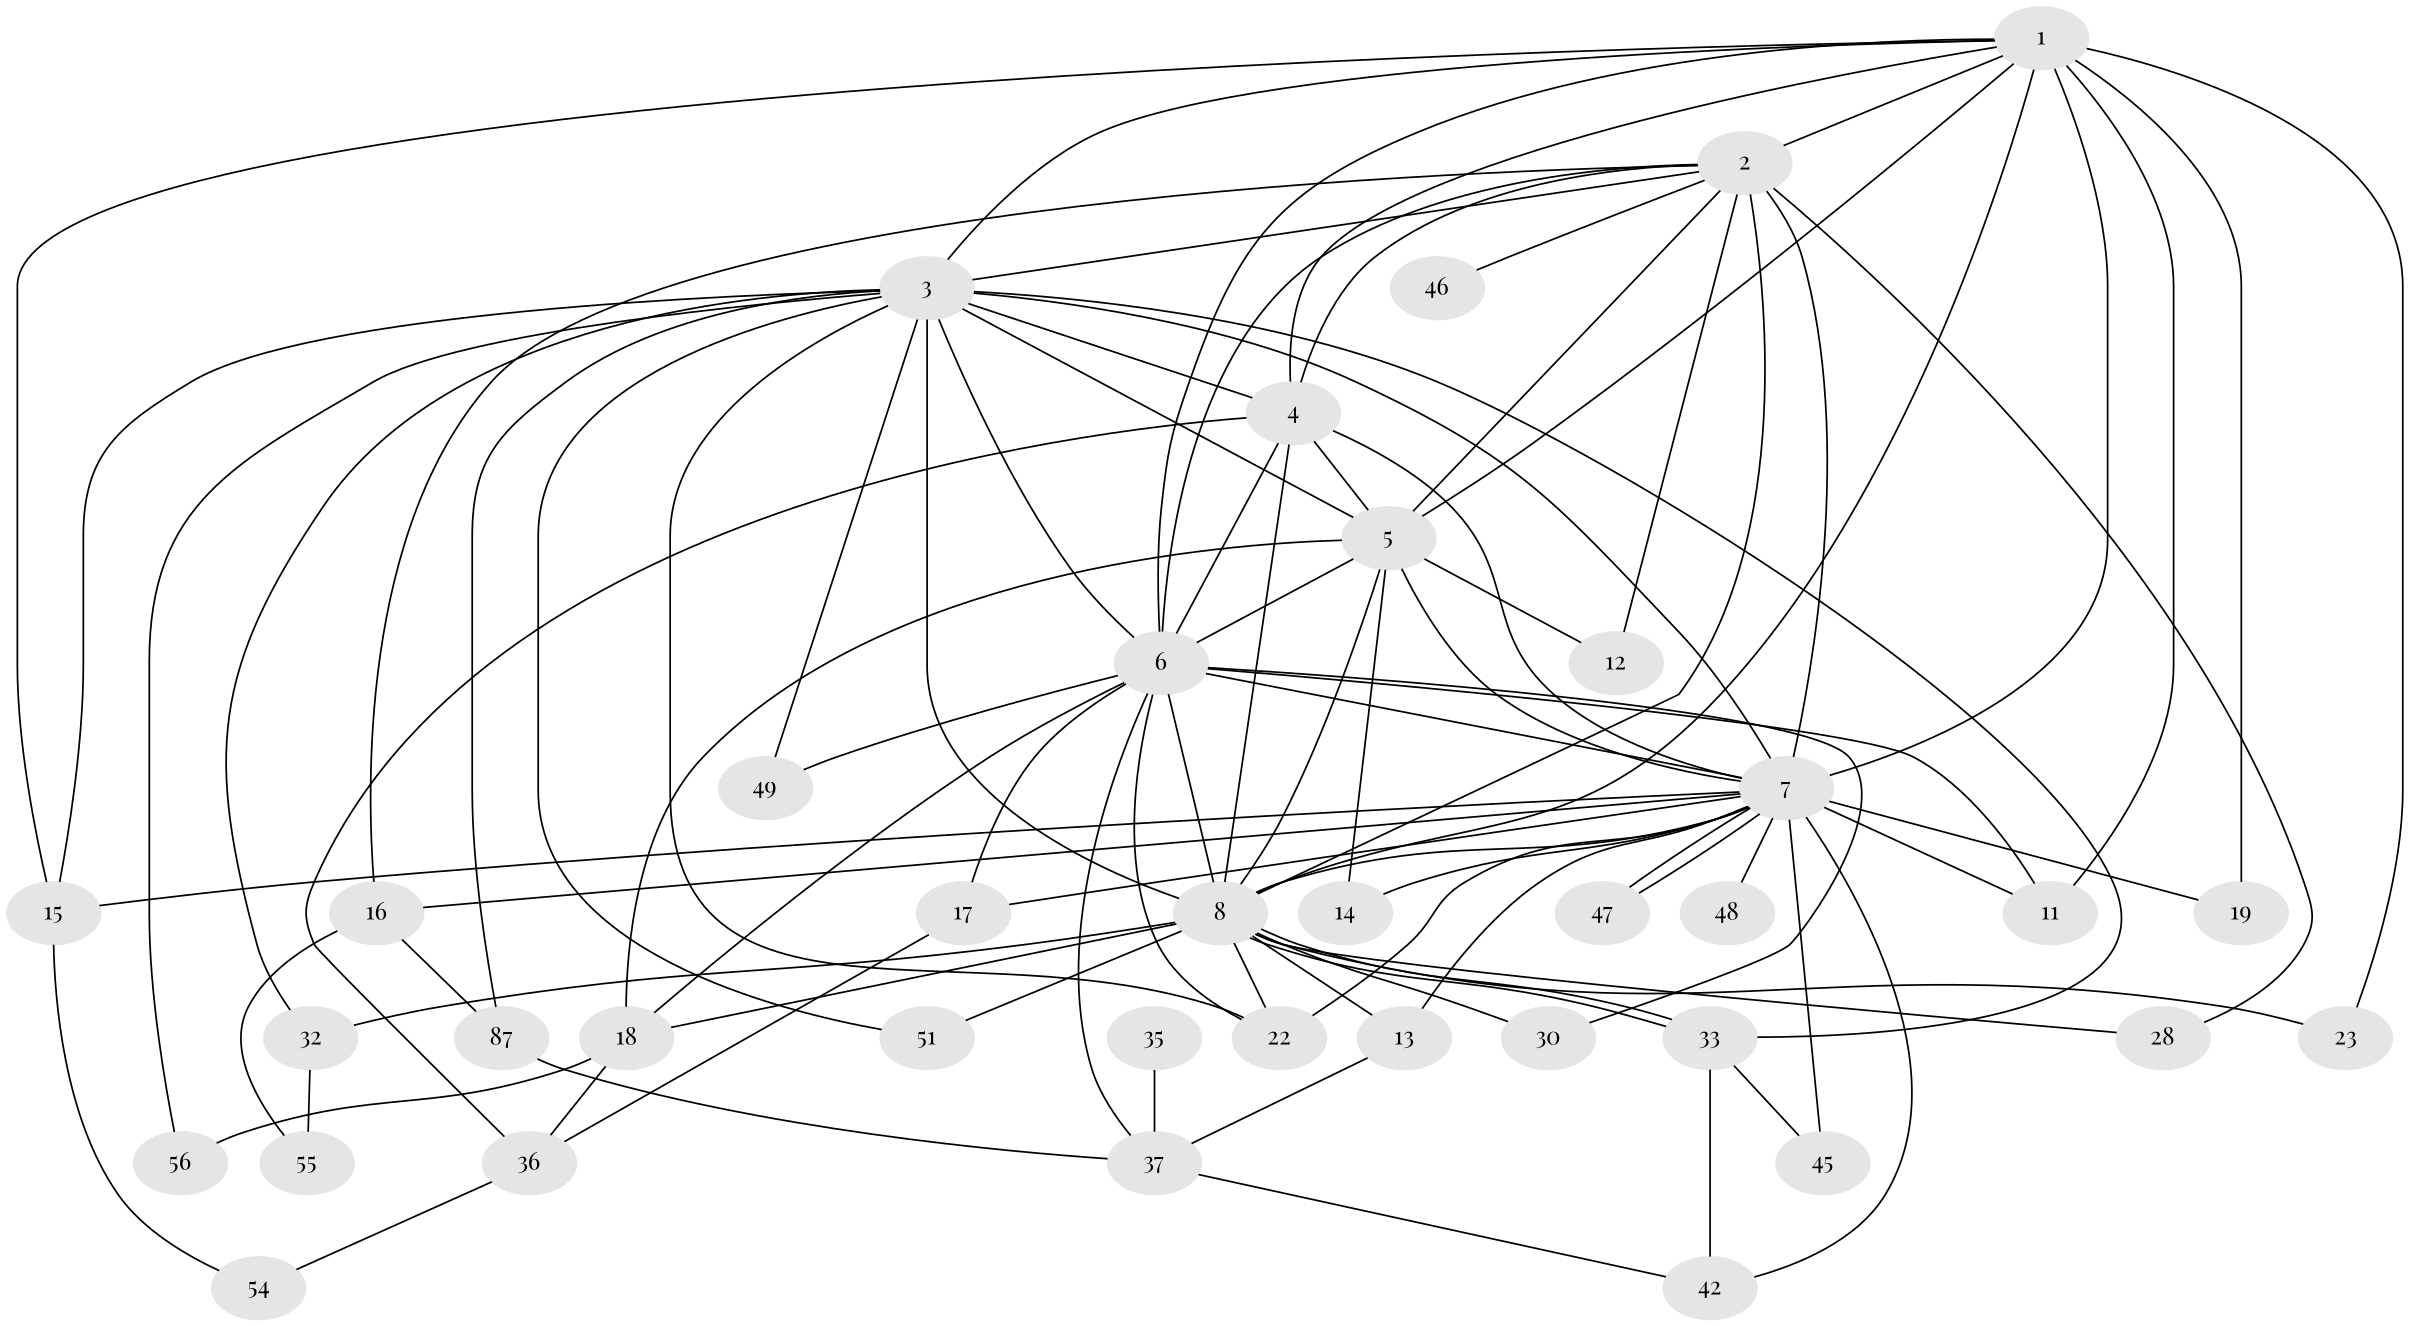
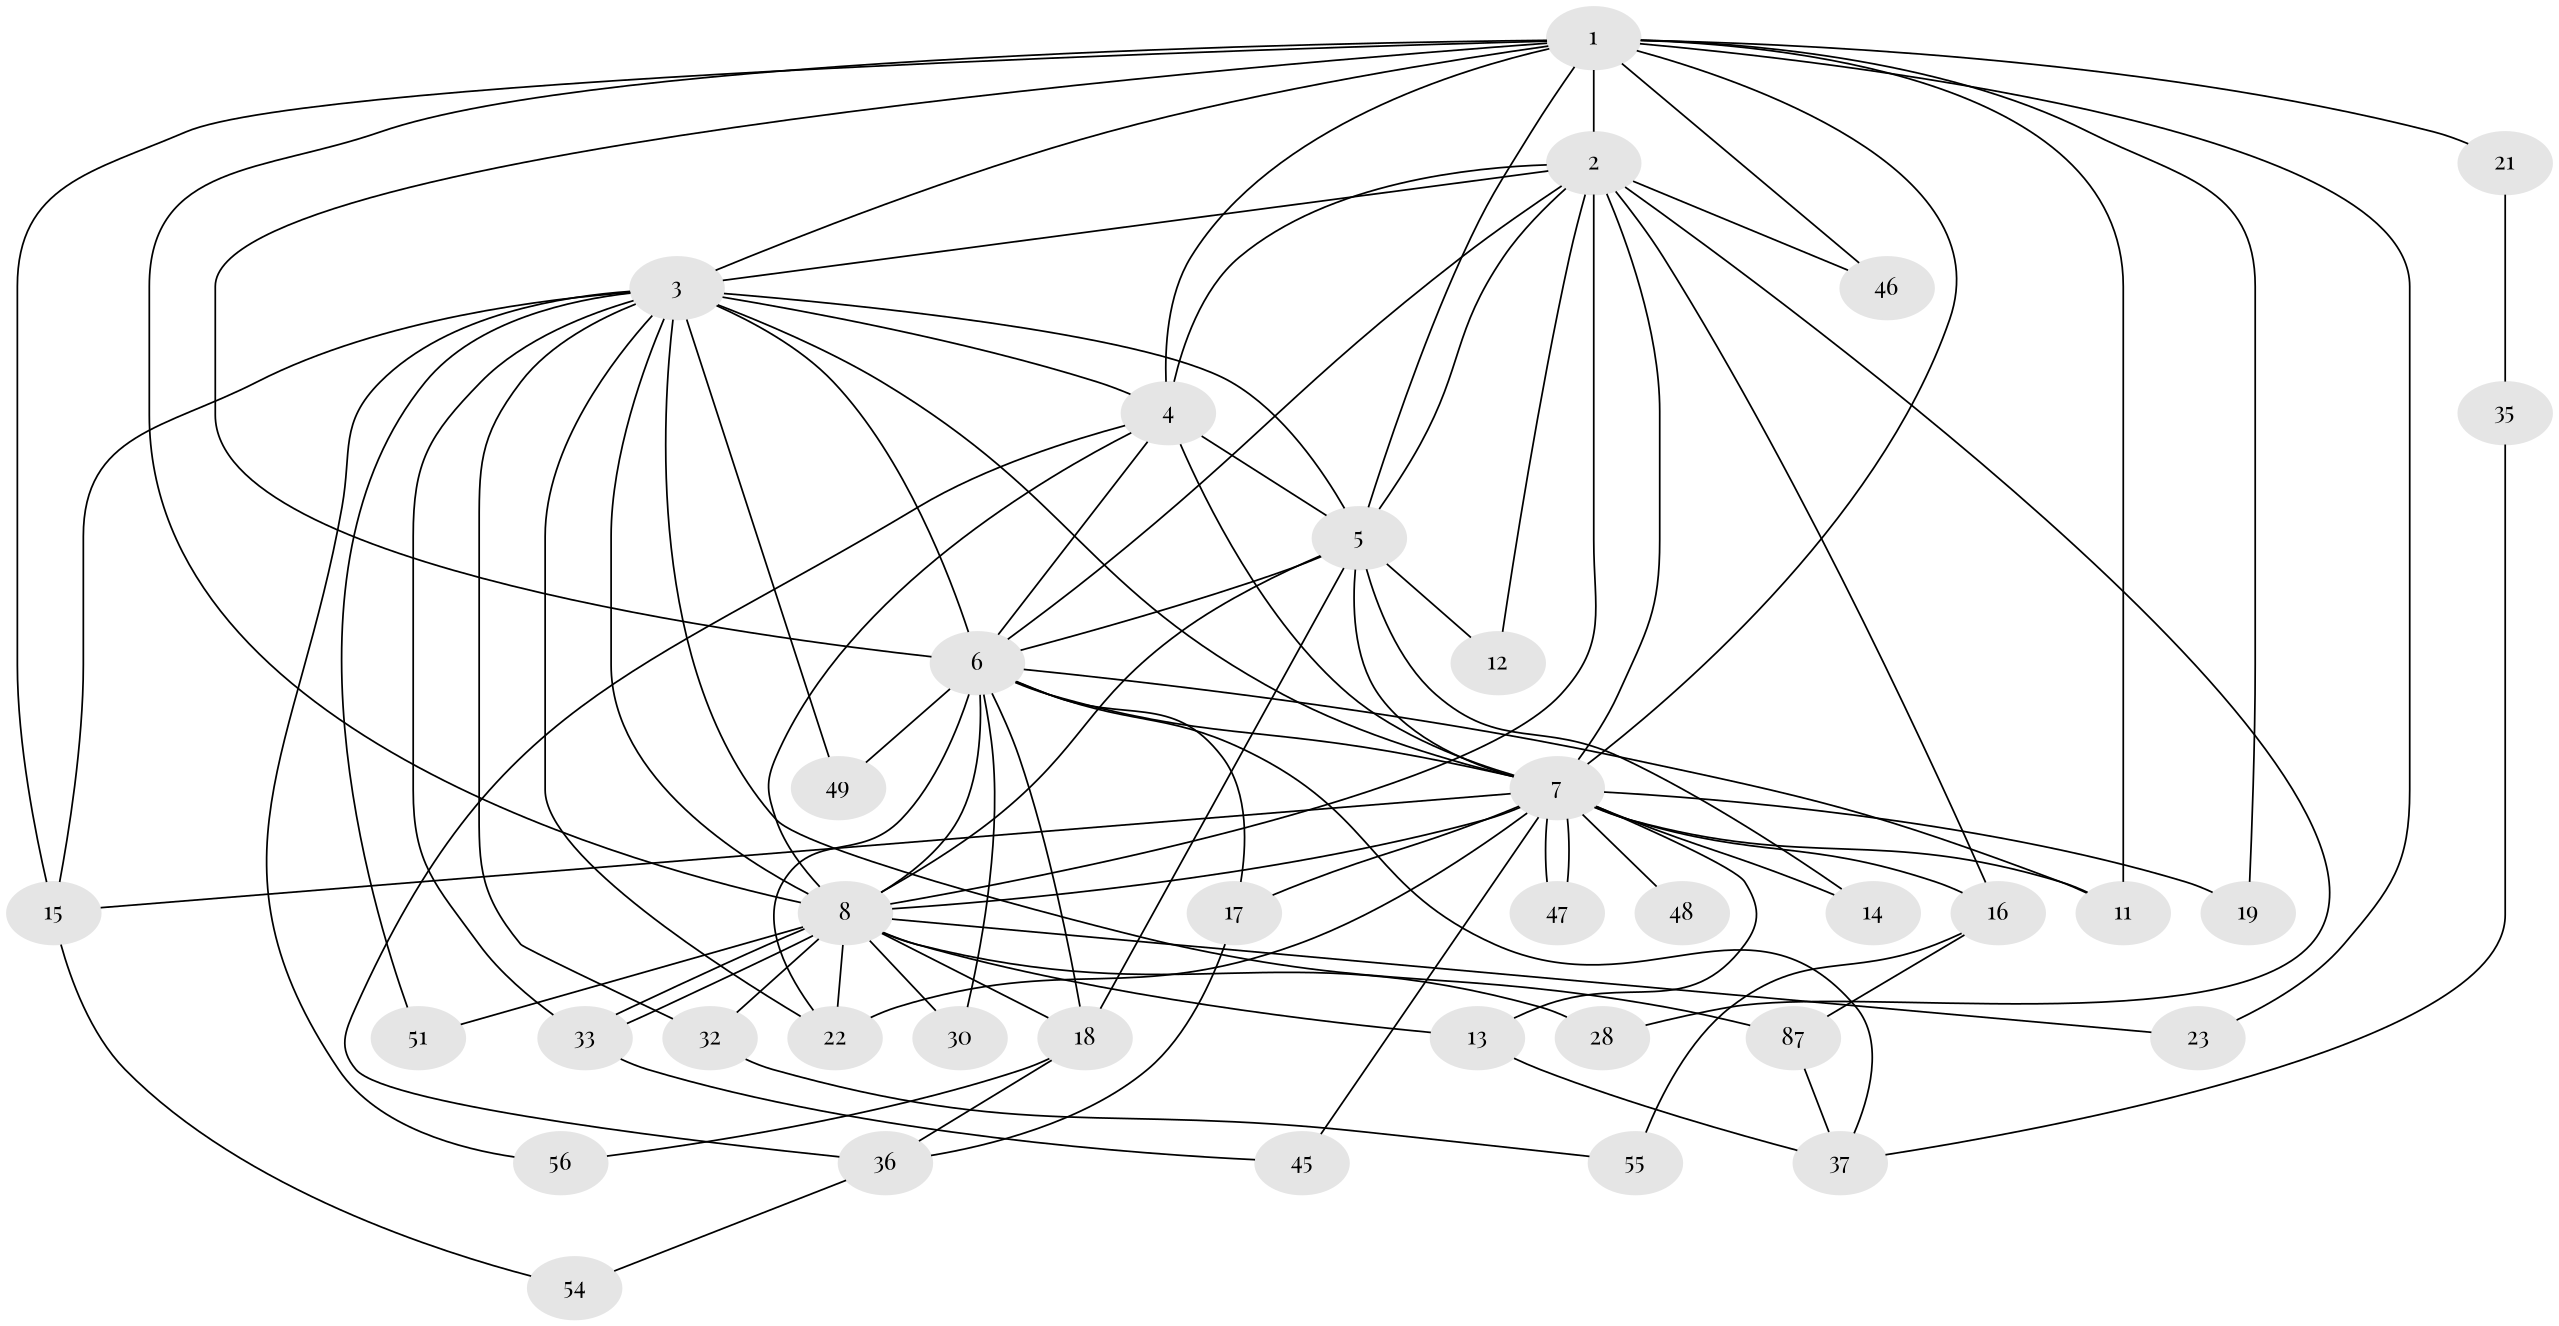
none -> (1740, 163)
none -> (2505, 163)
(1710, 1288) -> none
